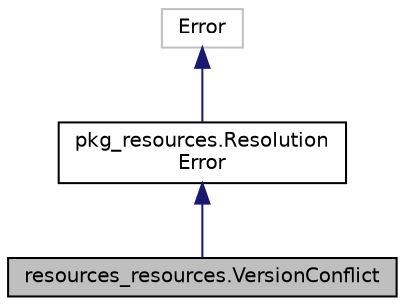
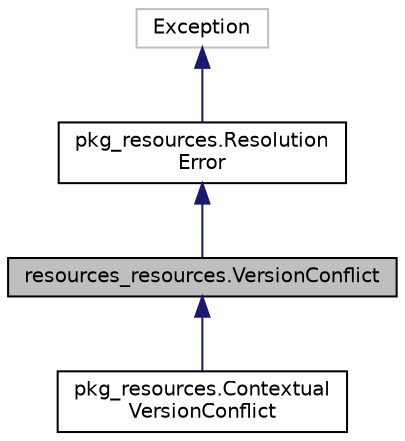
(202, 28) -> (202, 28)
none -> (202, 402)
